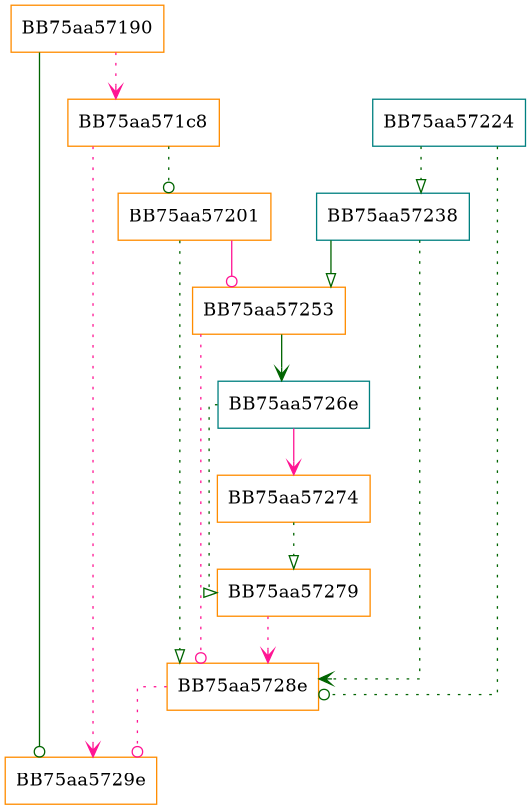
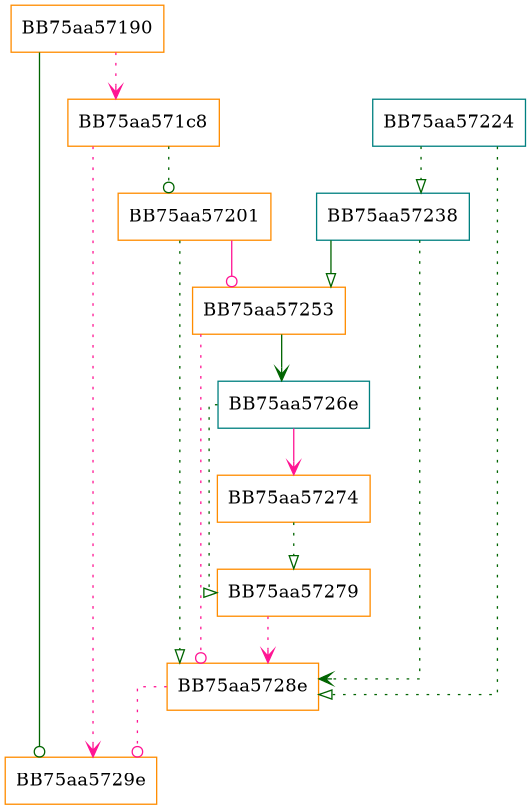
(497, 505) -> (497, 505)
